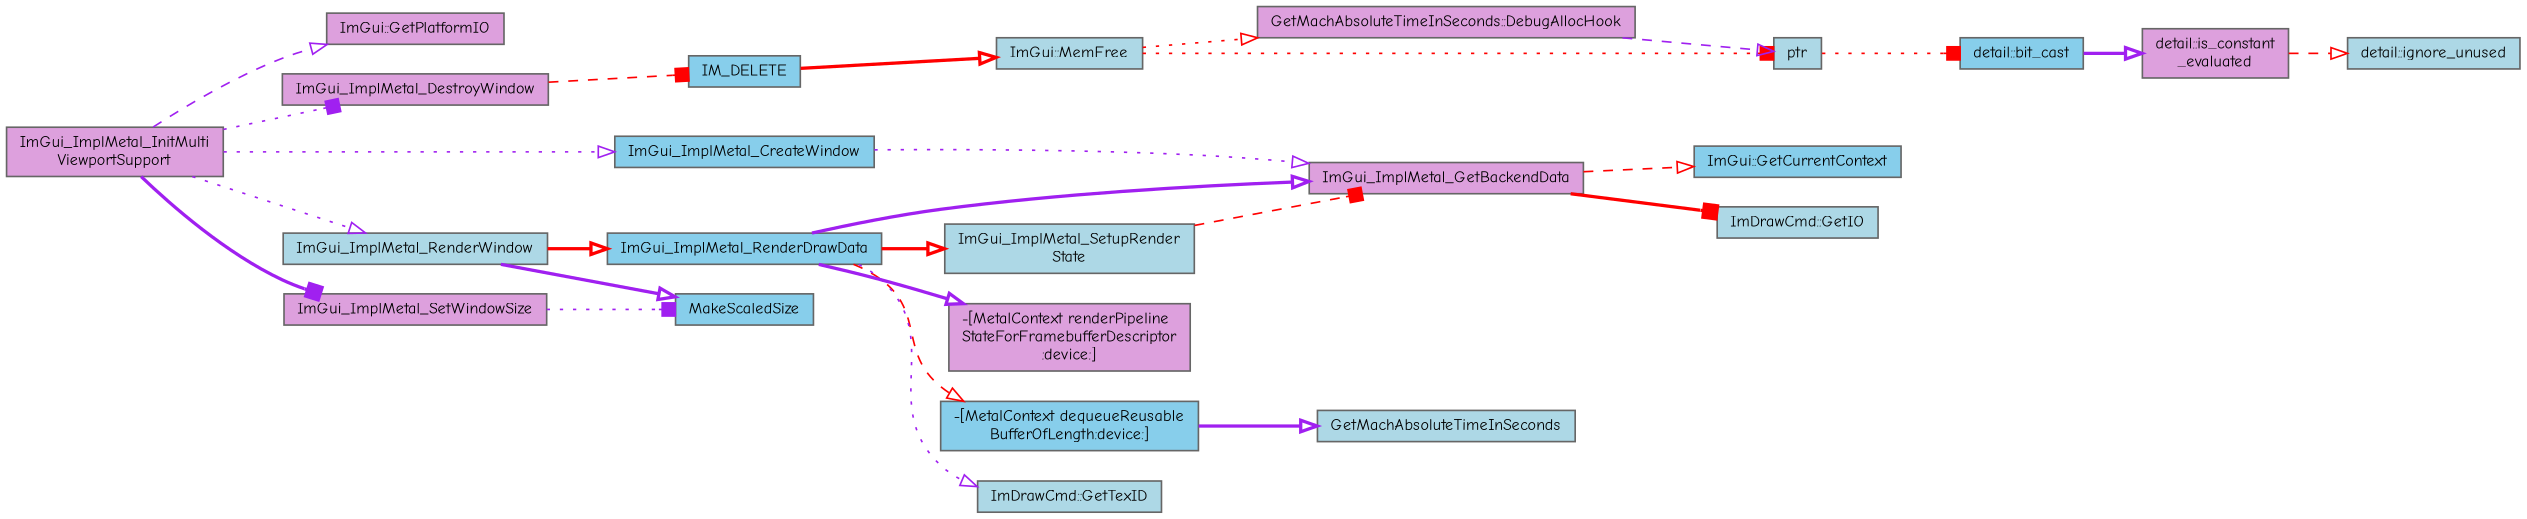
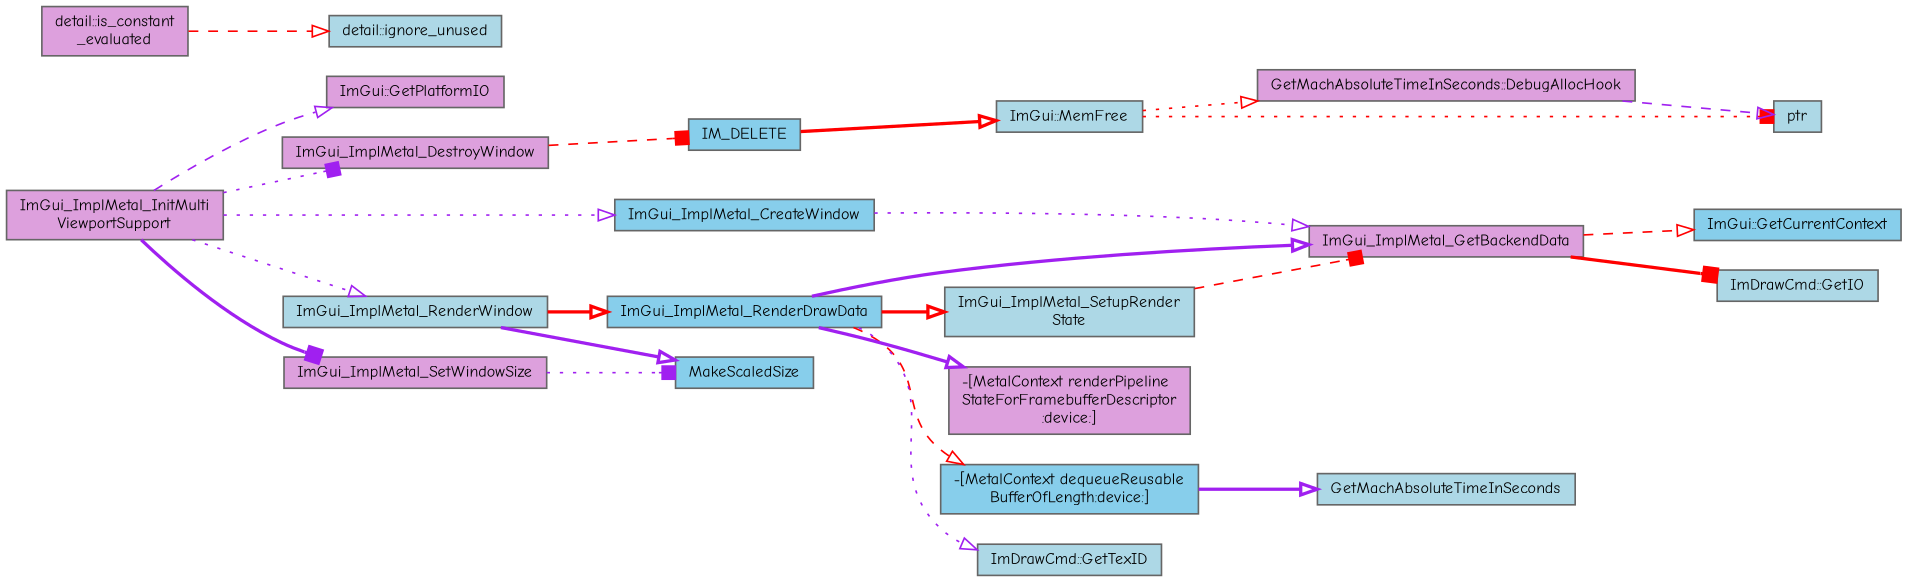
(2022, 53) -> none
